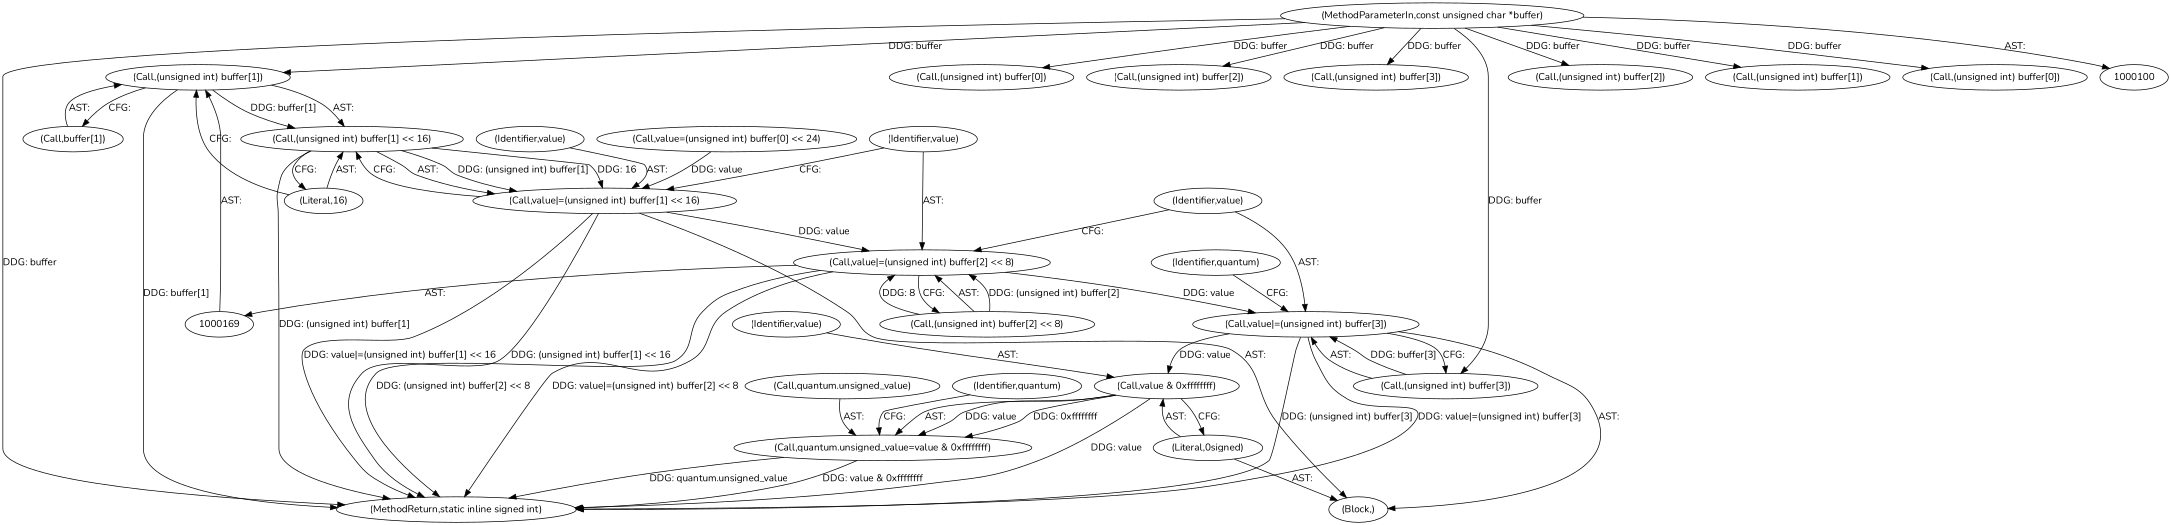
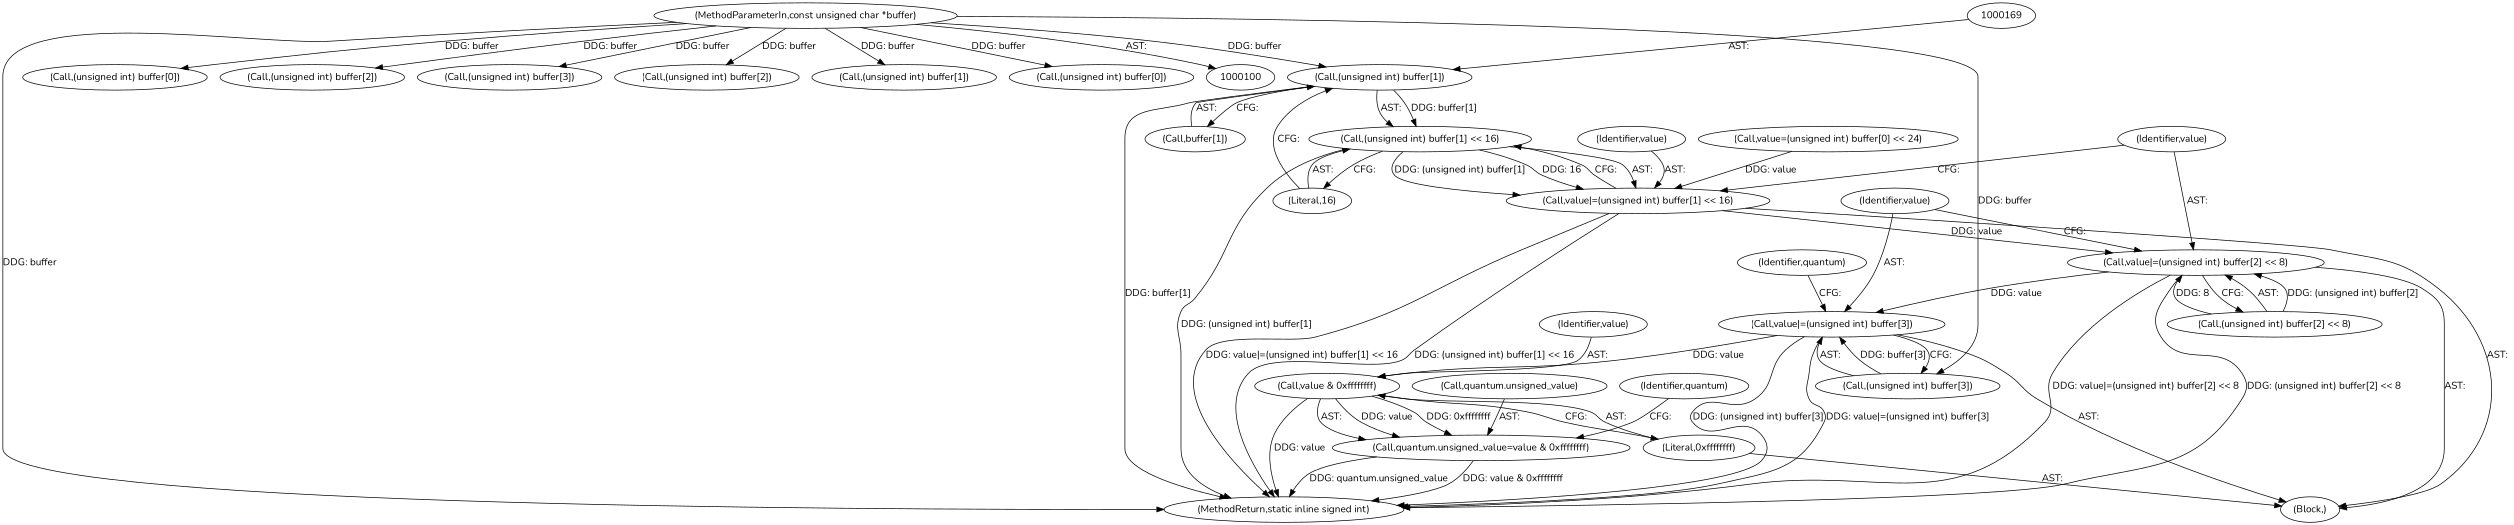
(523, 280) -> (2444, 372)
(1208, 448) -> (1699, 448)
